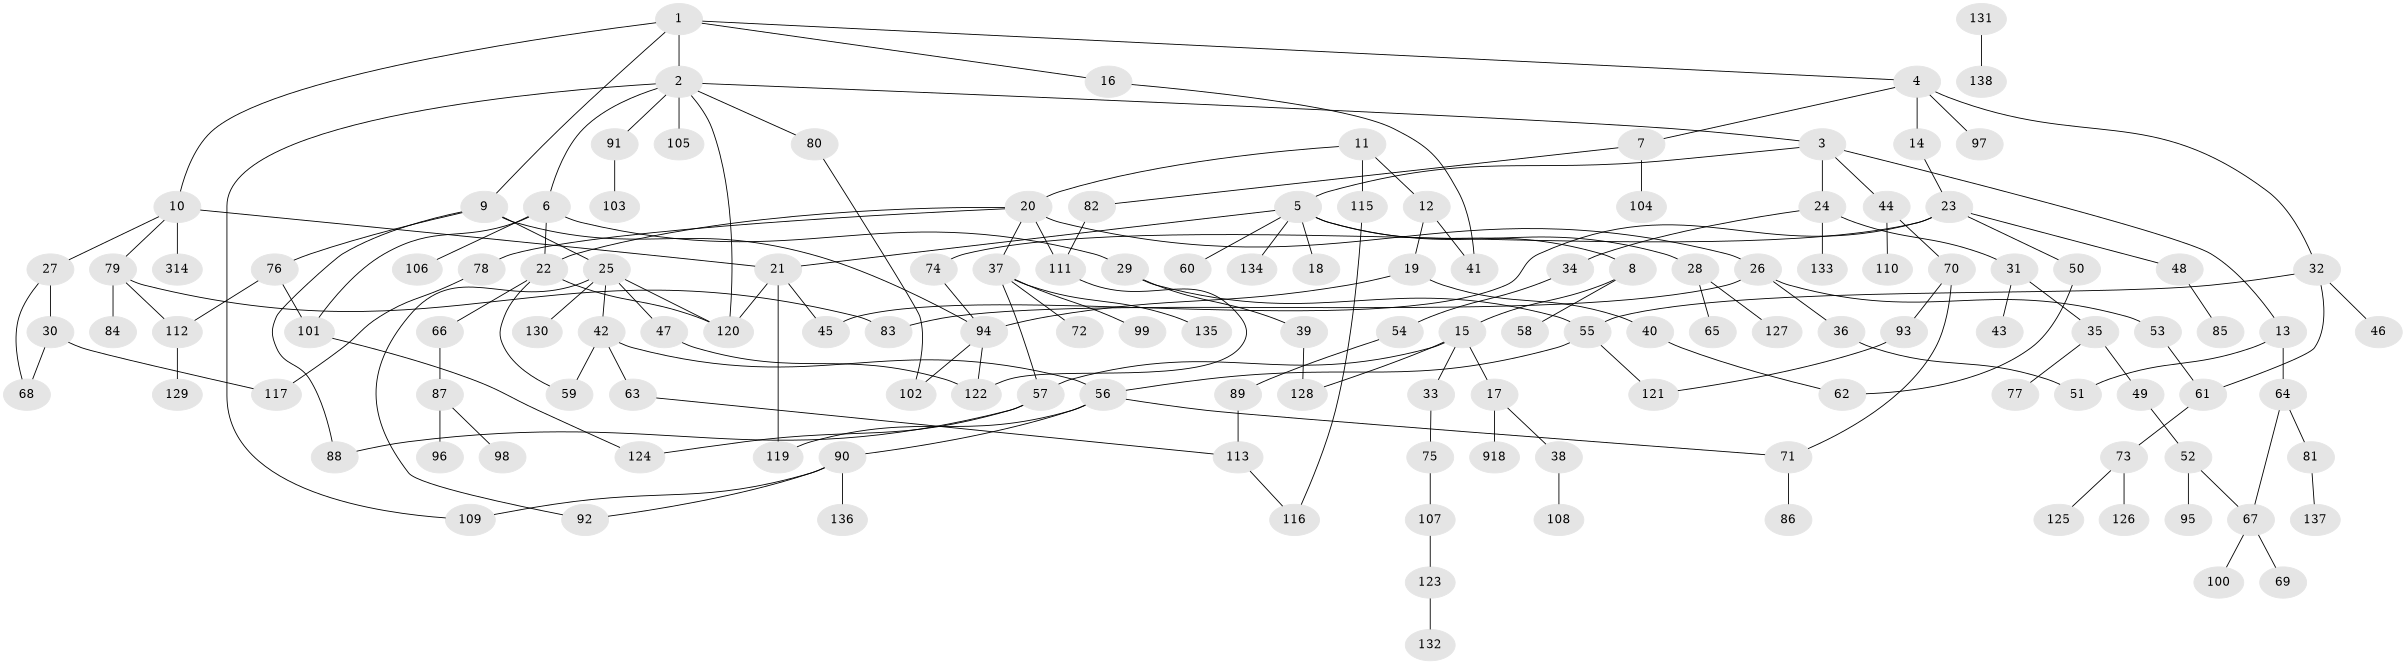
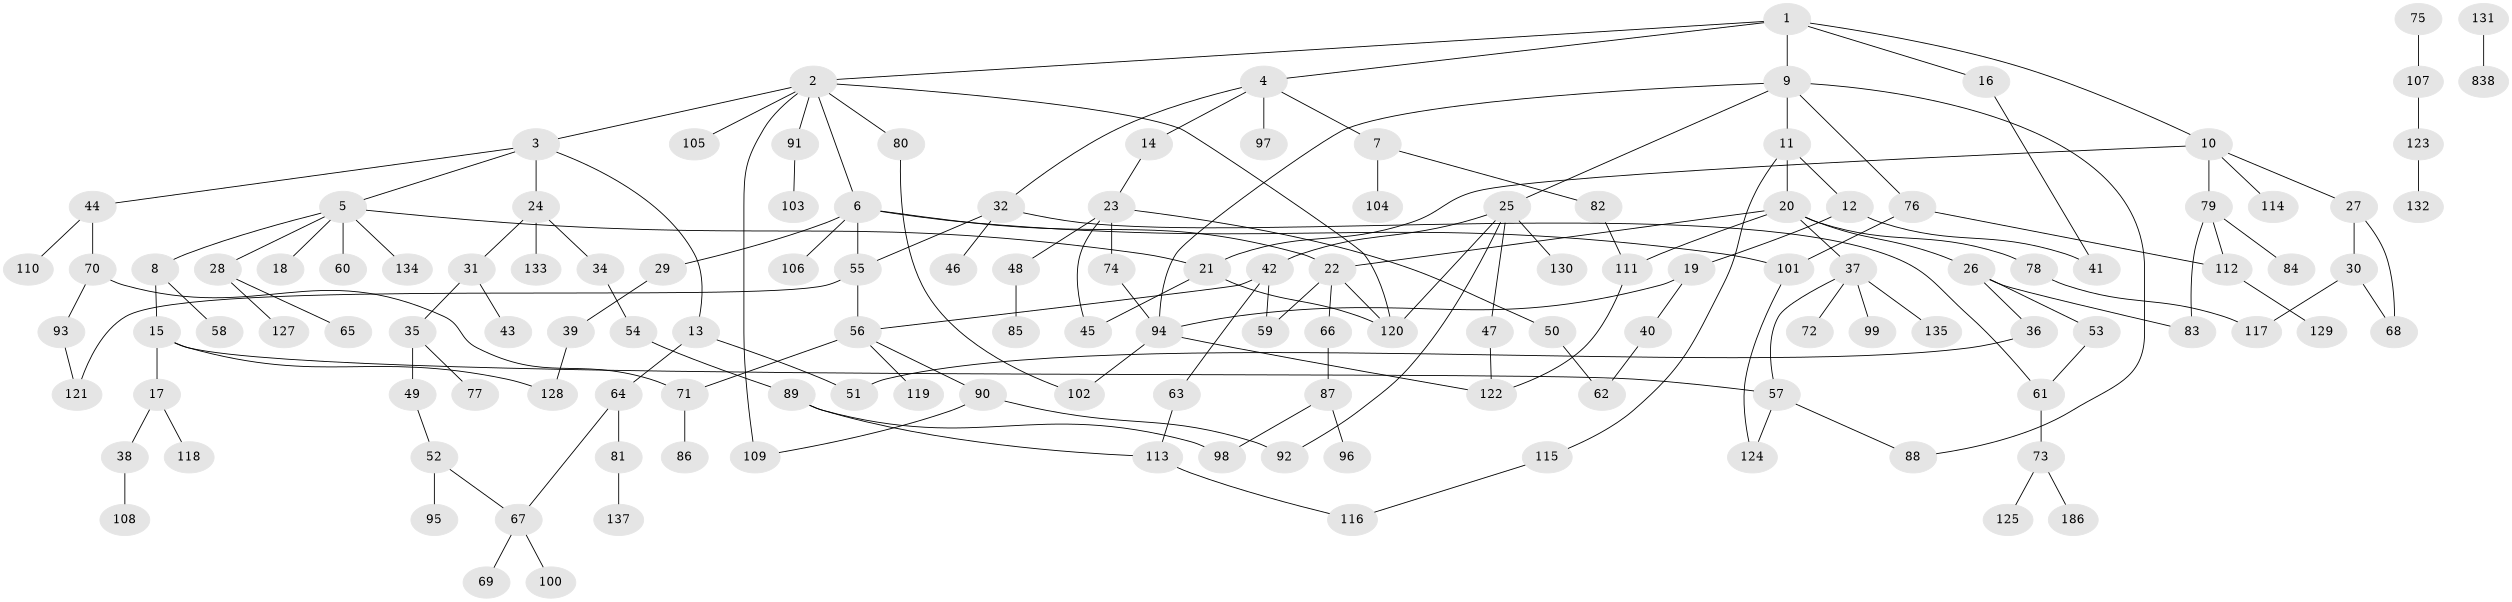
(1981, 82) -> (2484, 82)
none -> (1787, 113)
(177, 270) -> (2273, 207)
(1346, 301) -> (858, 238)
(778, 356) -> none
(1431, 395) -> none
none -> (1007, 426)
(1495, 457) -> (189, 457)
(842, 520) -> none
(2124, 520) -> (2073, 520)
